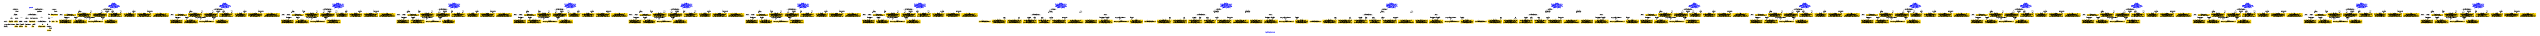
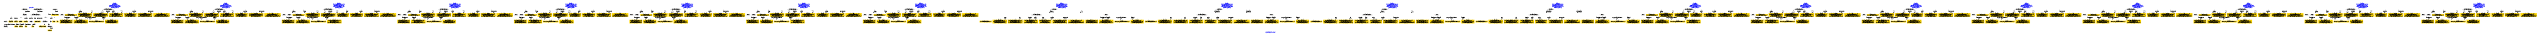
(17, 12) -> (27, 12)
(21, 22) -> (21, 22)
none -> (26, 22)
(42, 22) -> (45, 22)
